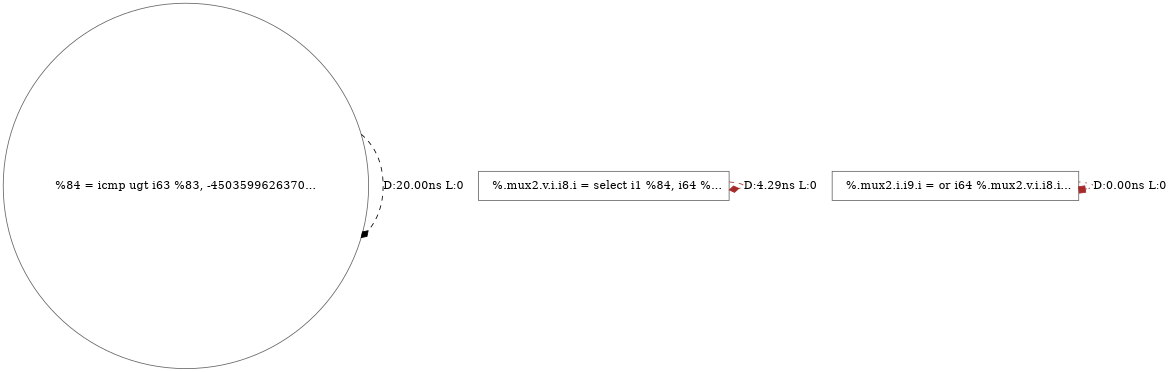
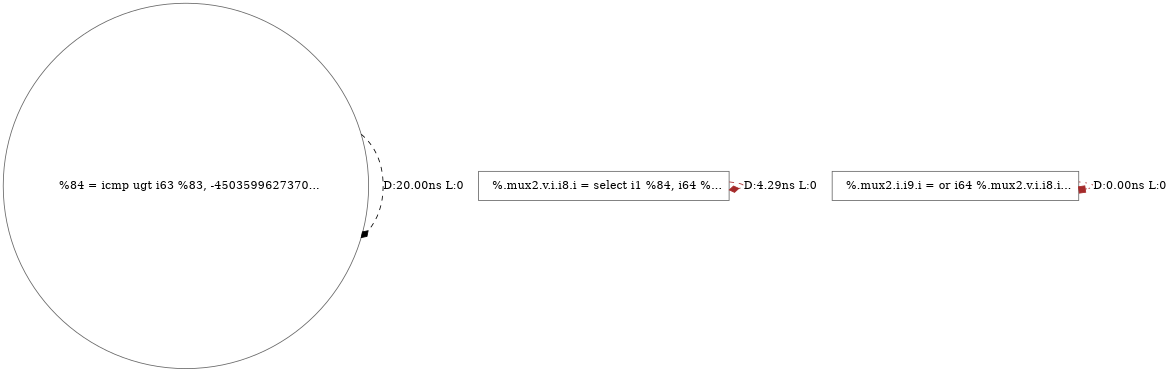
(186, 186) -> (186, 186)
